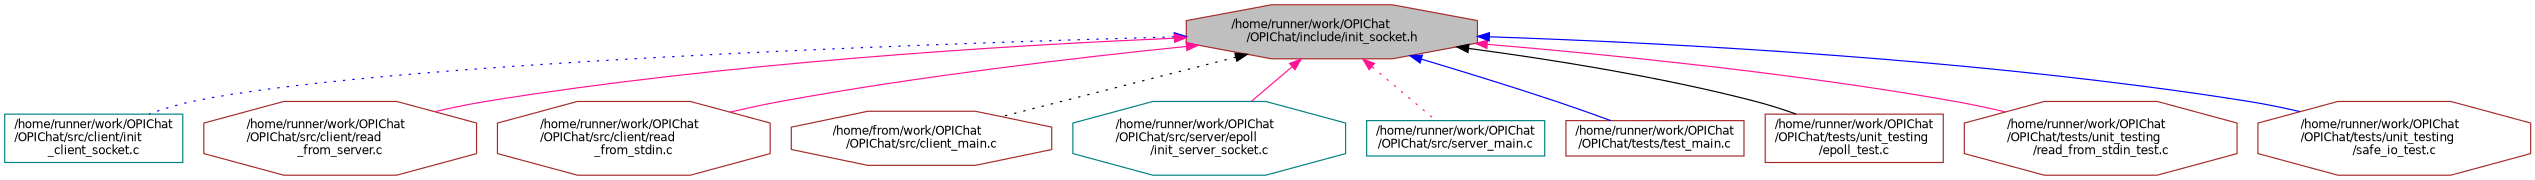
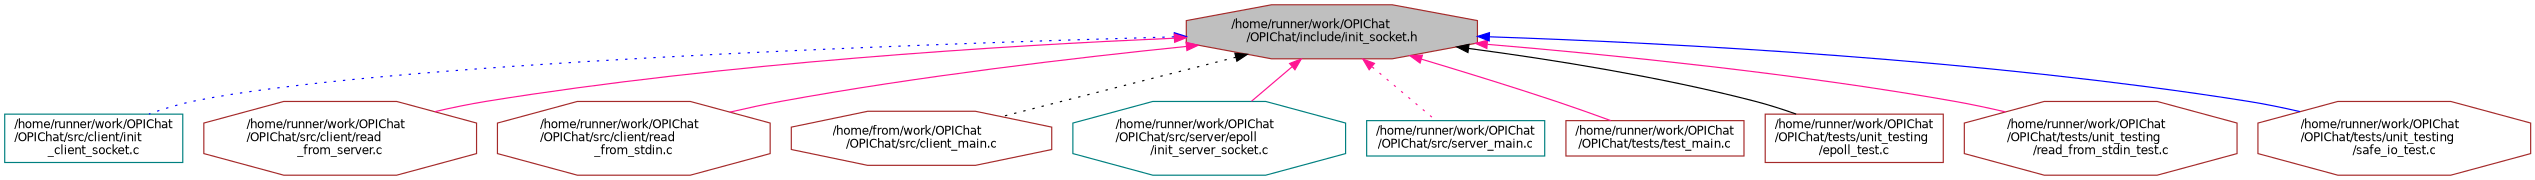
(1517, 88) -> (1517, 88)
